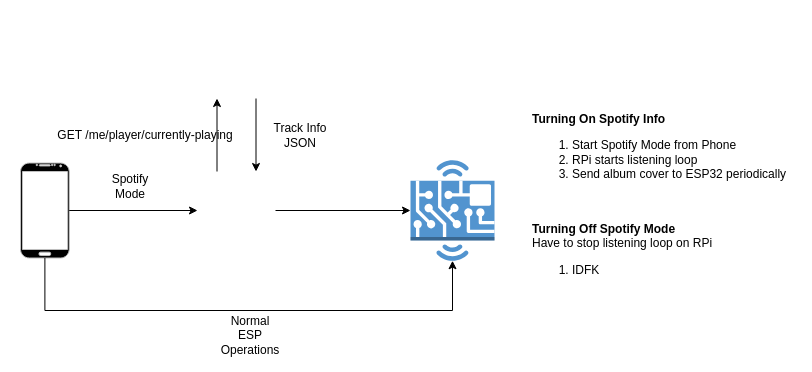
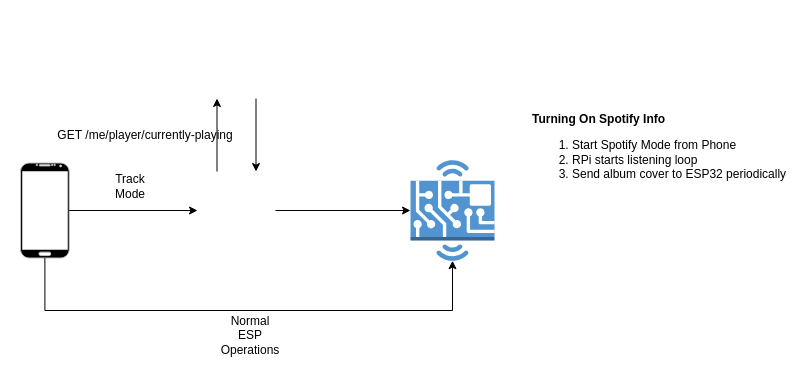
(301, 136) -> none
(131, 187) -> (131, 187)
(661, 256) -> none
